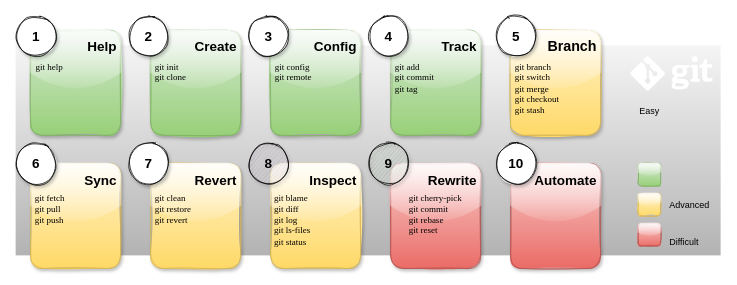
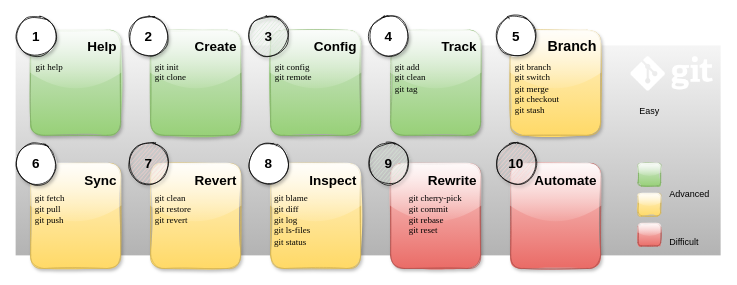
(269, 36) -> (269, 36)
(417, 78) -> (414, 78)
(149, 164) -> (149, 164)
(269, 164) -> (269, 164)
(516, 164) -> (516, 164)
(690, 205) -> (690, 194)
